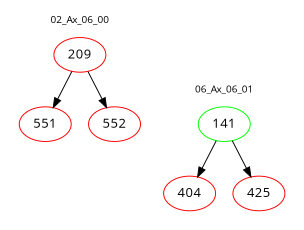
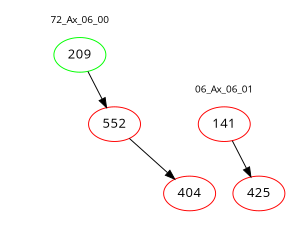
(80, 21) -> (80, 21)
(80, 55) -> (80, 55)
(45, 124) -> none
(224, 124) -> (224, 124)
(209, 154) -> (148, 156)
